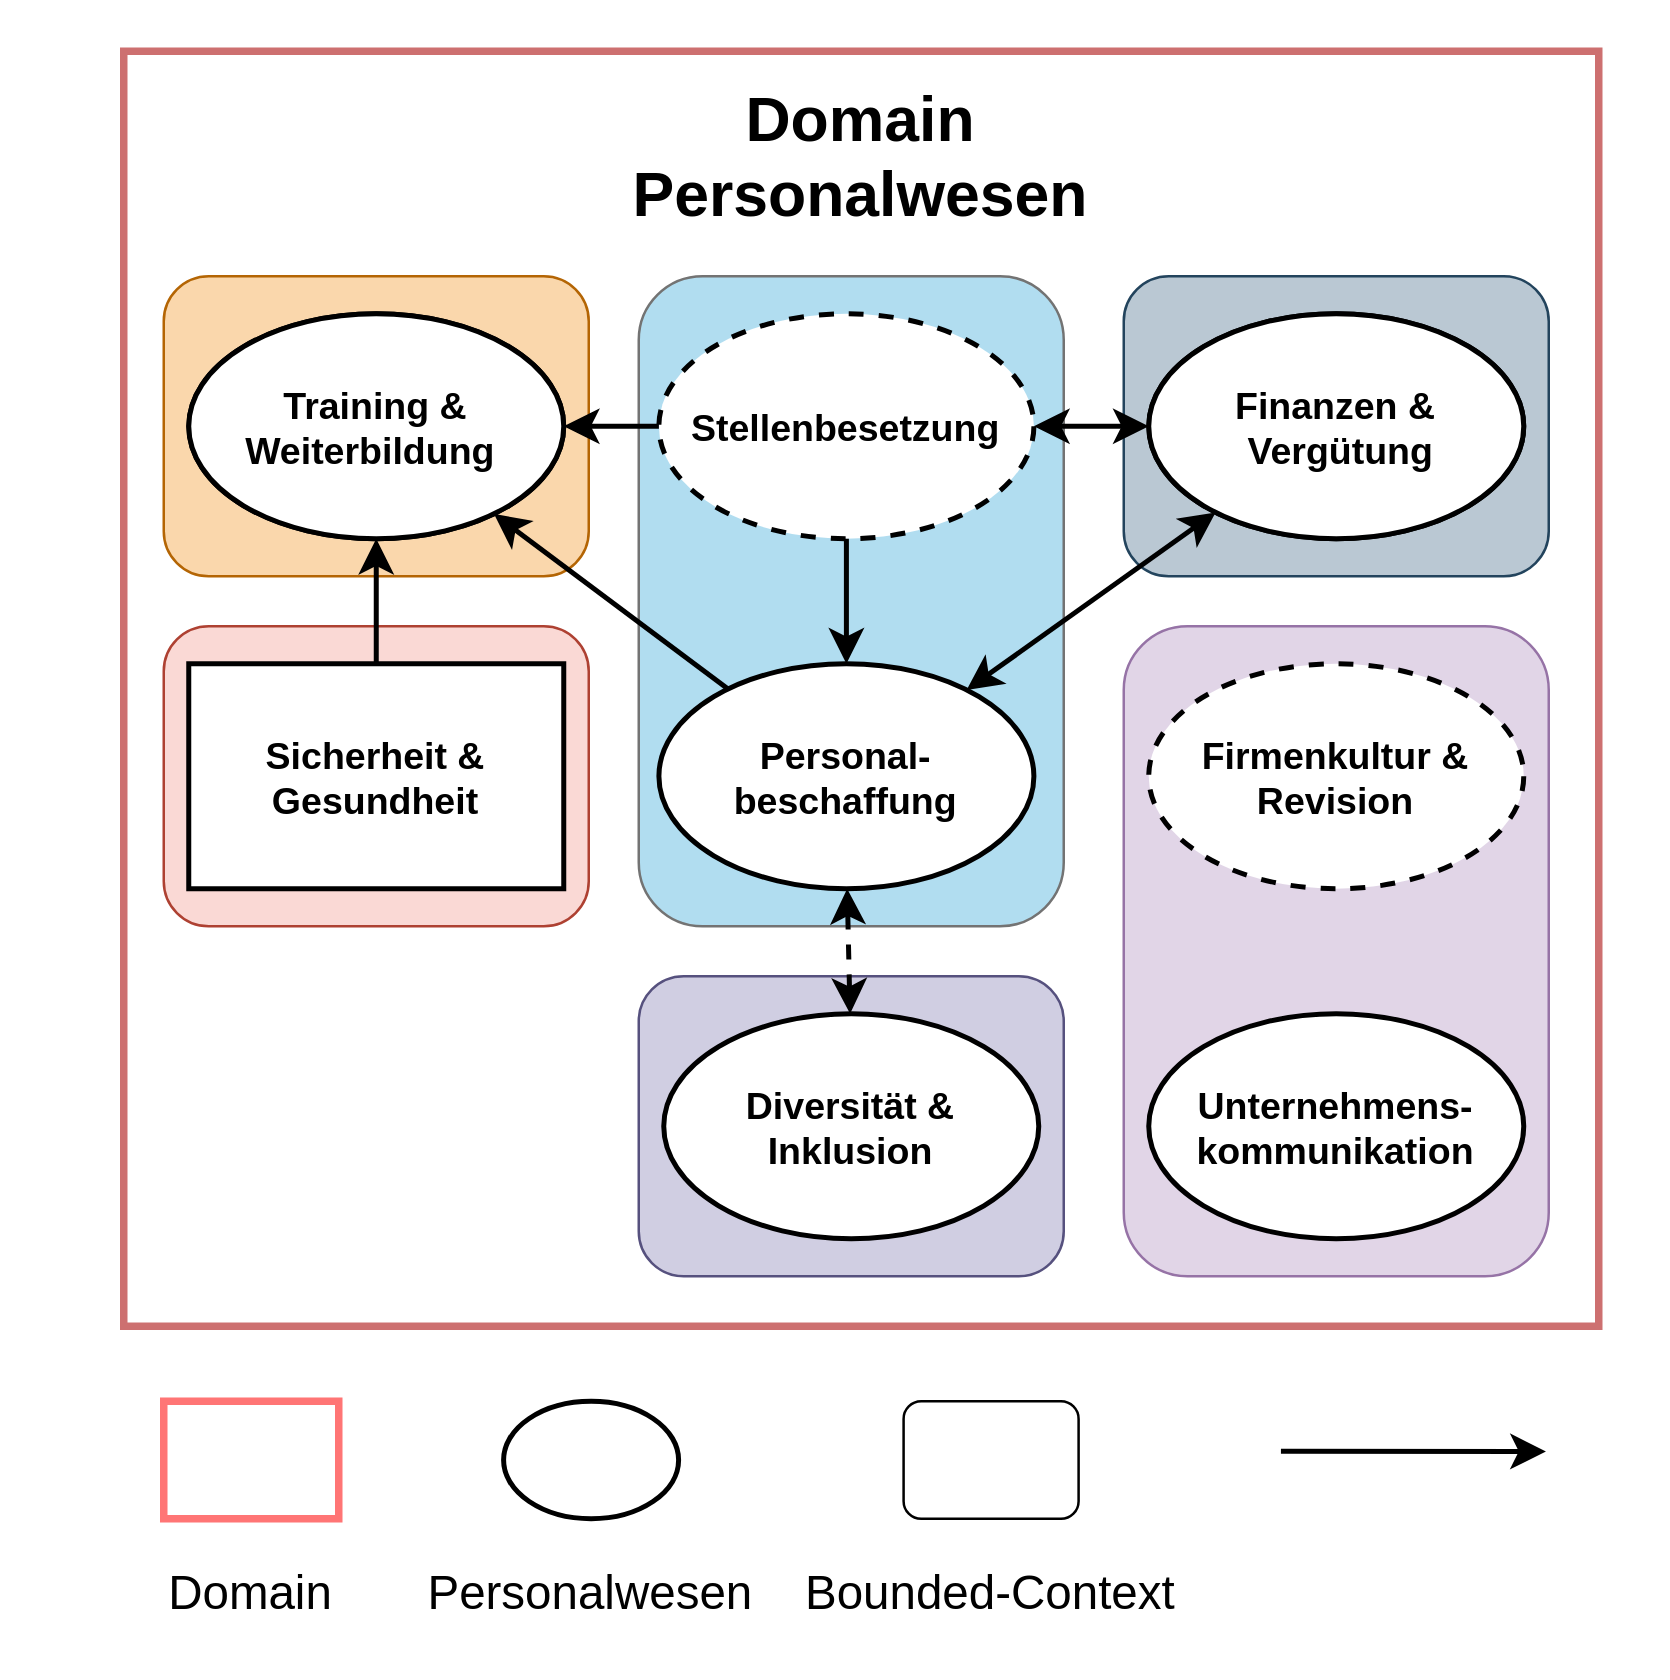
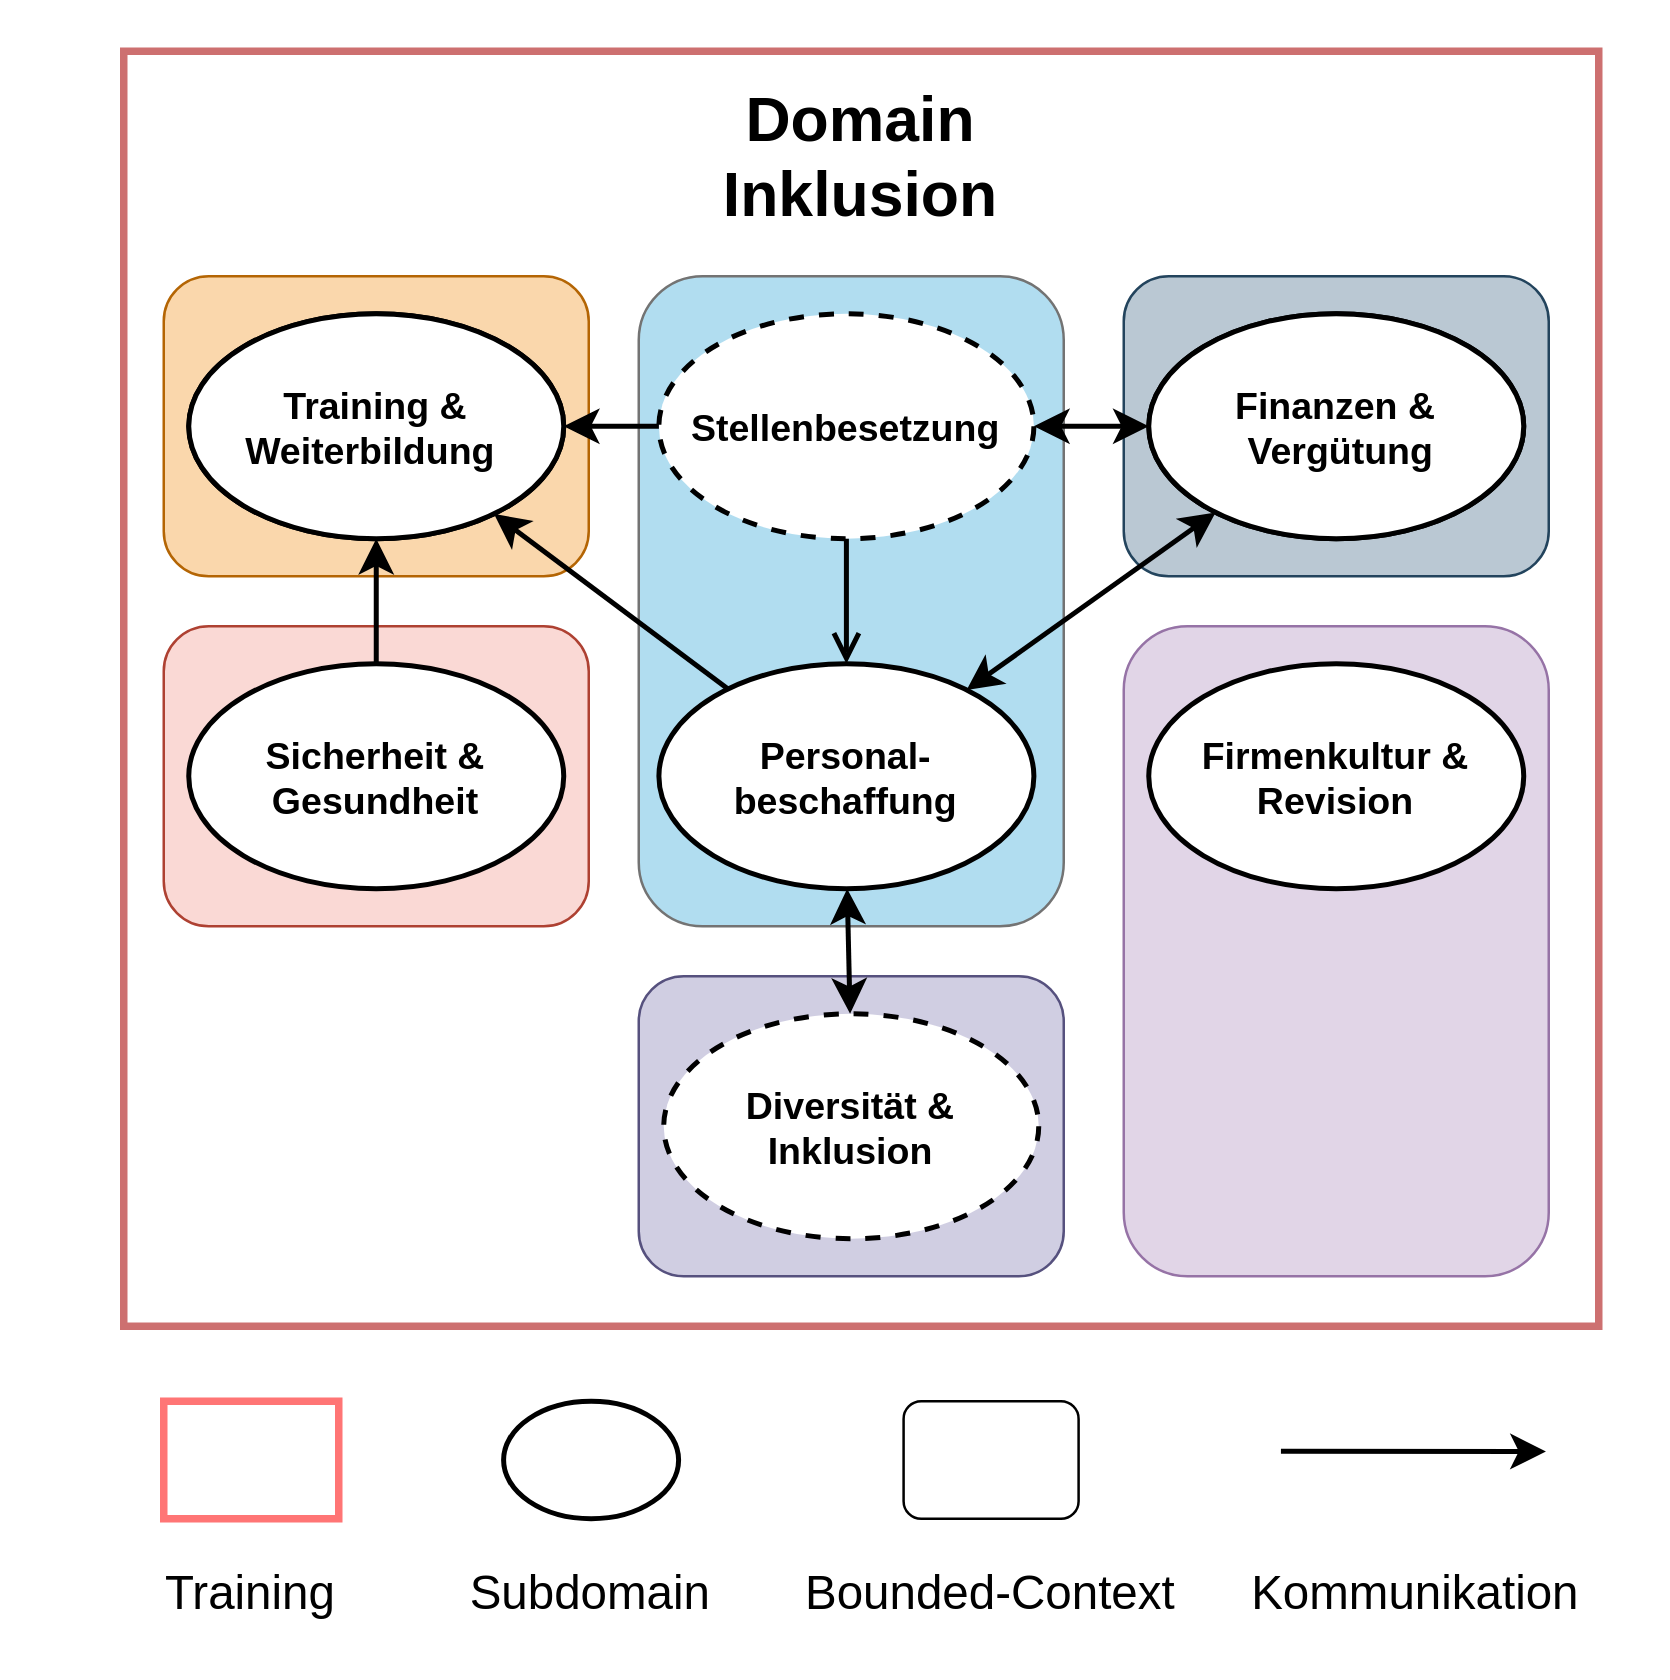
(860, 120) -> (860, 120)
(846, 636) -> (846, 641)
(376, 776) -> (376, 776)
(1336, 776) -> (1336, 776)
(849, 967) -> (849, 967)
(851, 1126) -> (851, 1126)
(1336, 1126) -> none
none -> (1416, 1589)
(250, 1593) -> (250, 1593)
(590, 1593) -> (590, 1593)
